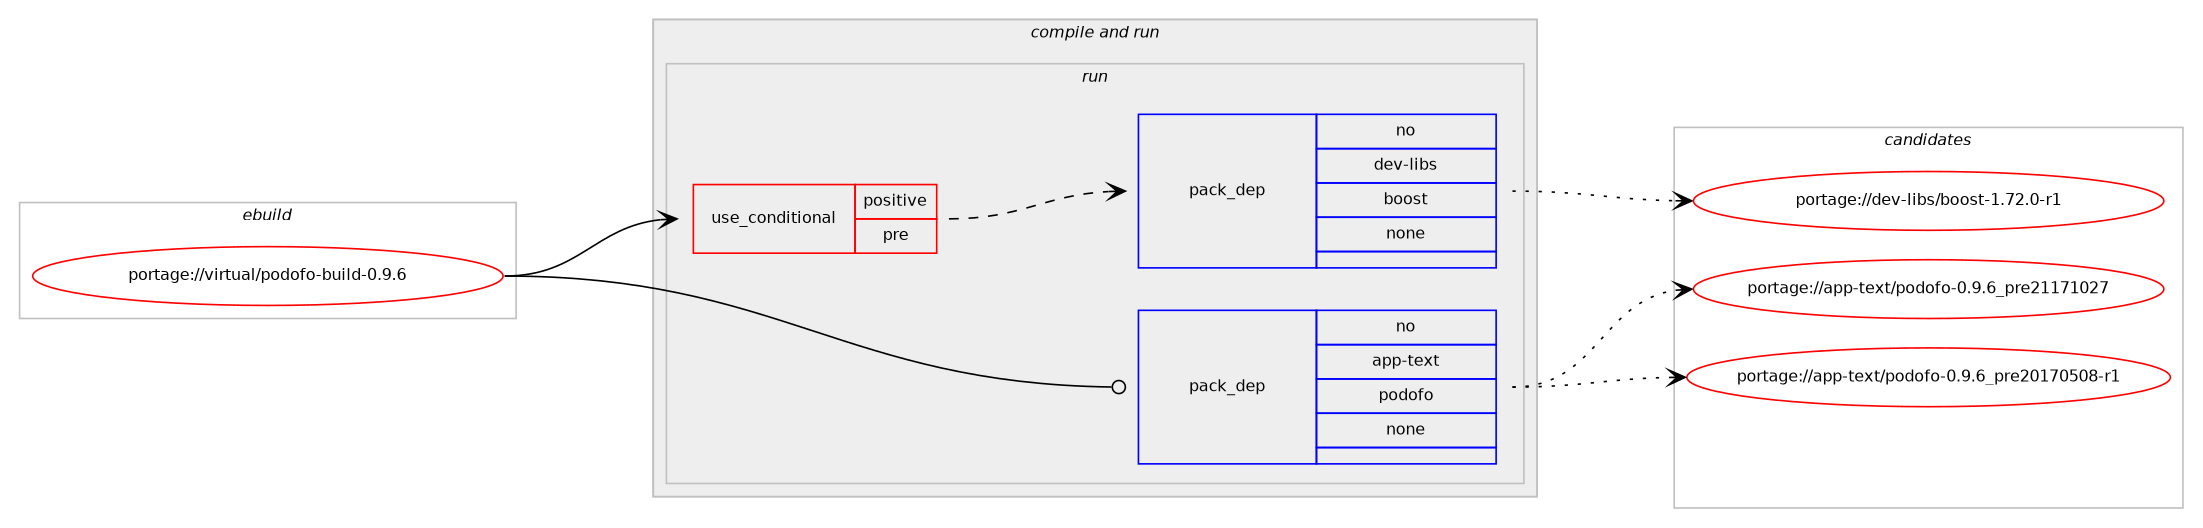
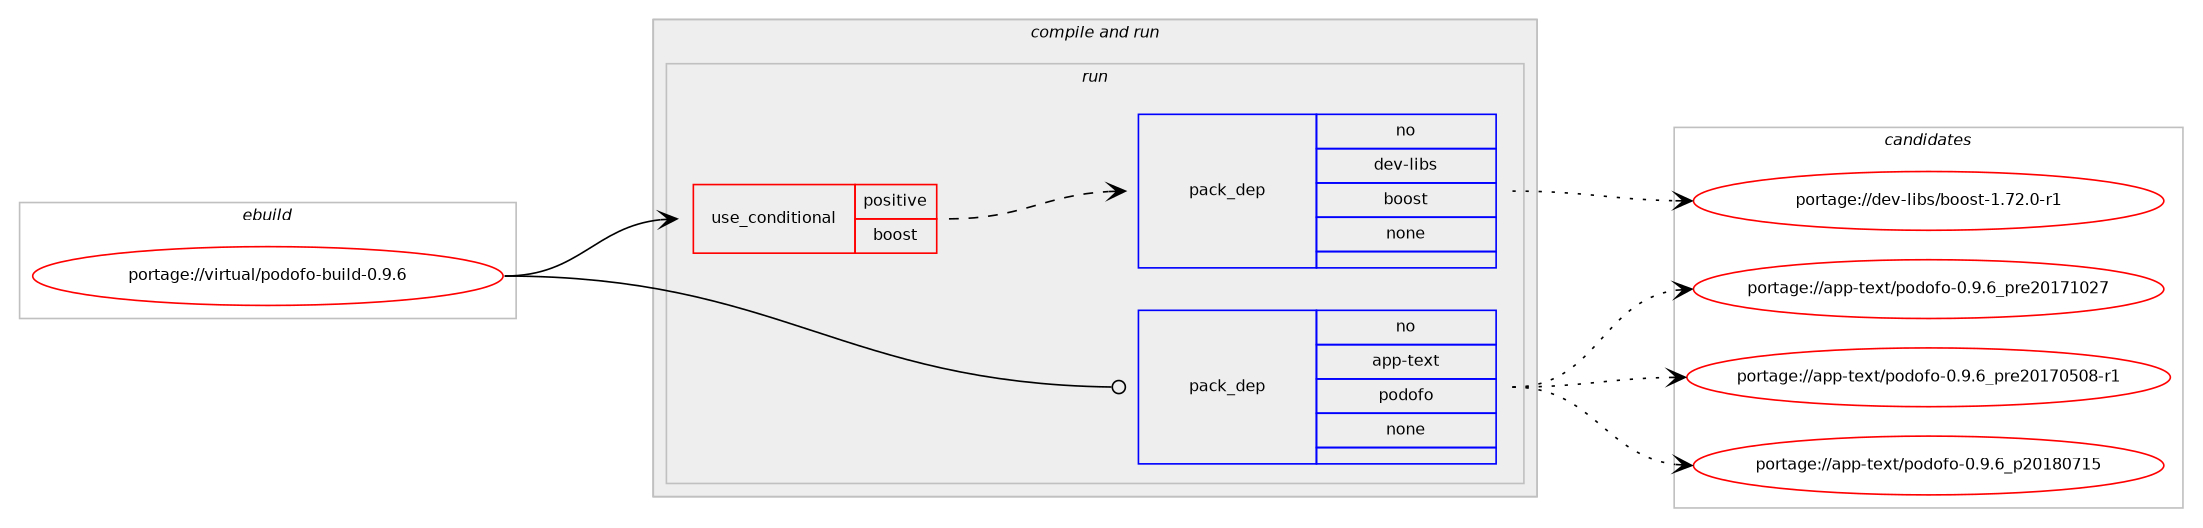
(896, 235) -> (896, 235)
(1929, 289) -> (1929, 289)
none -> (1929, 466)
